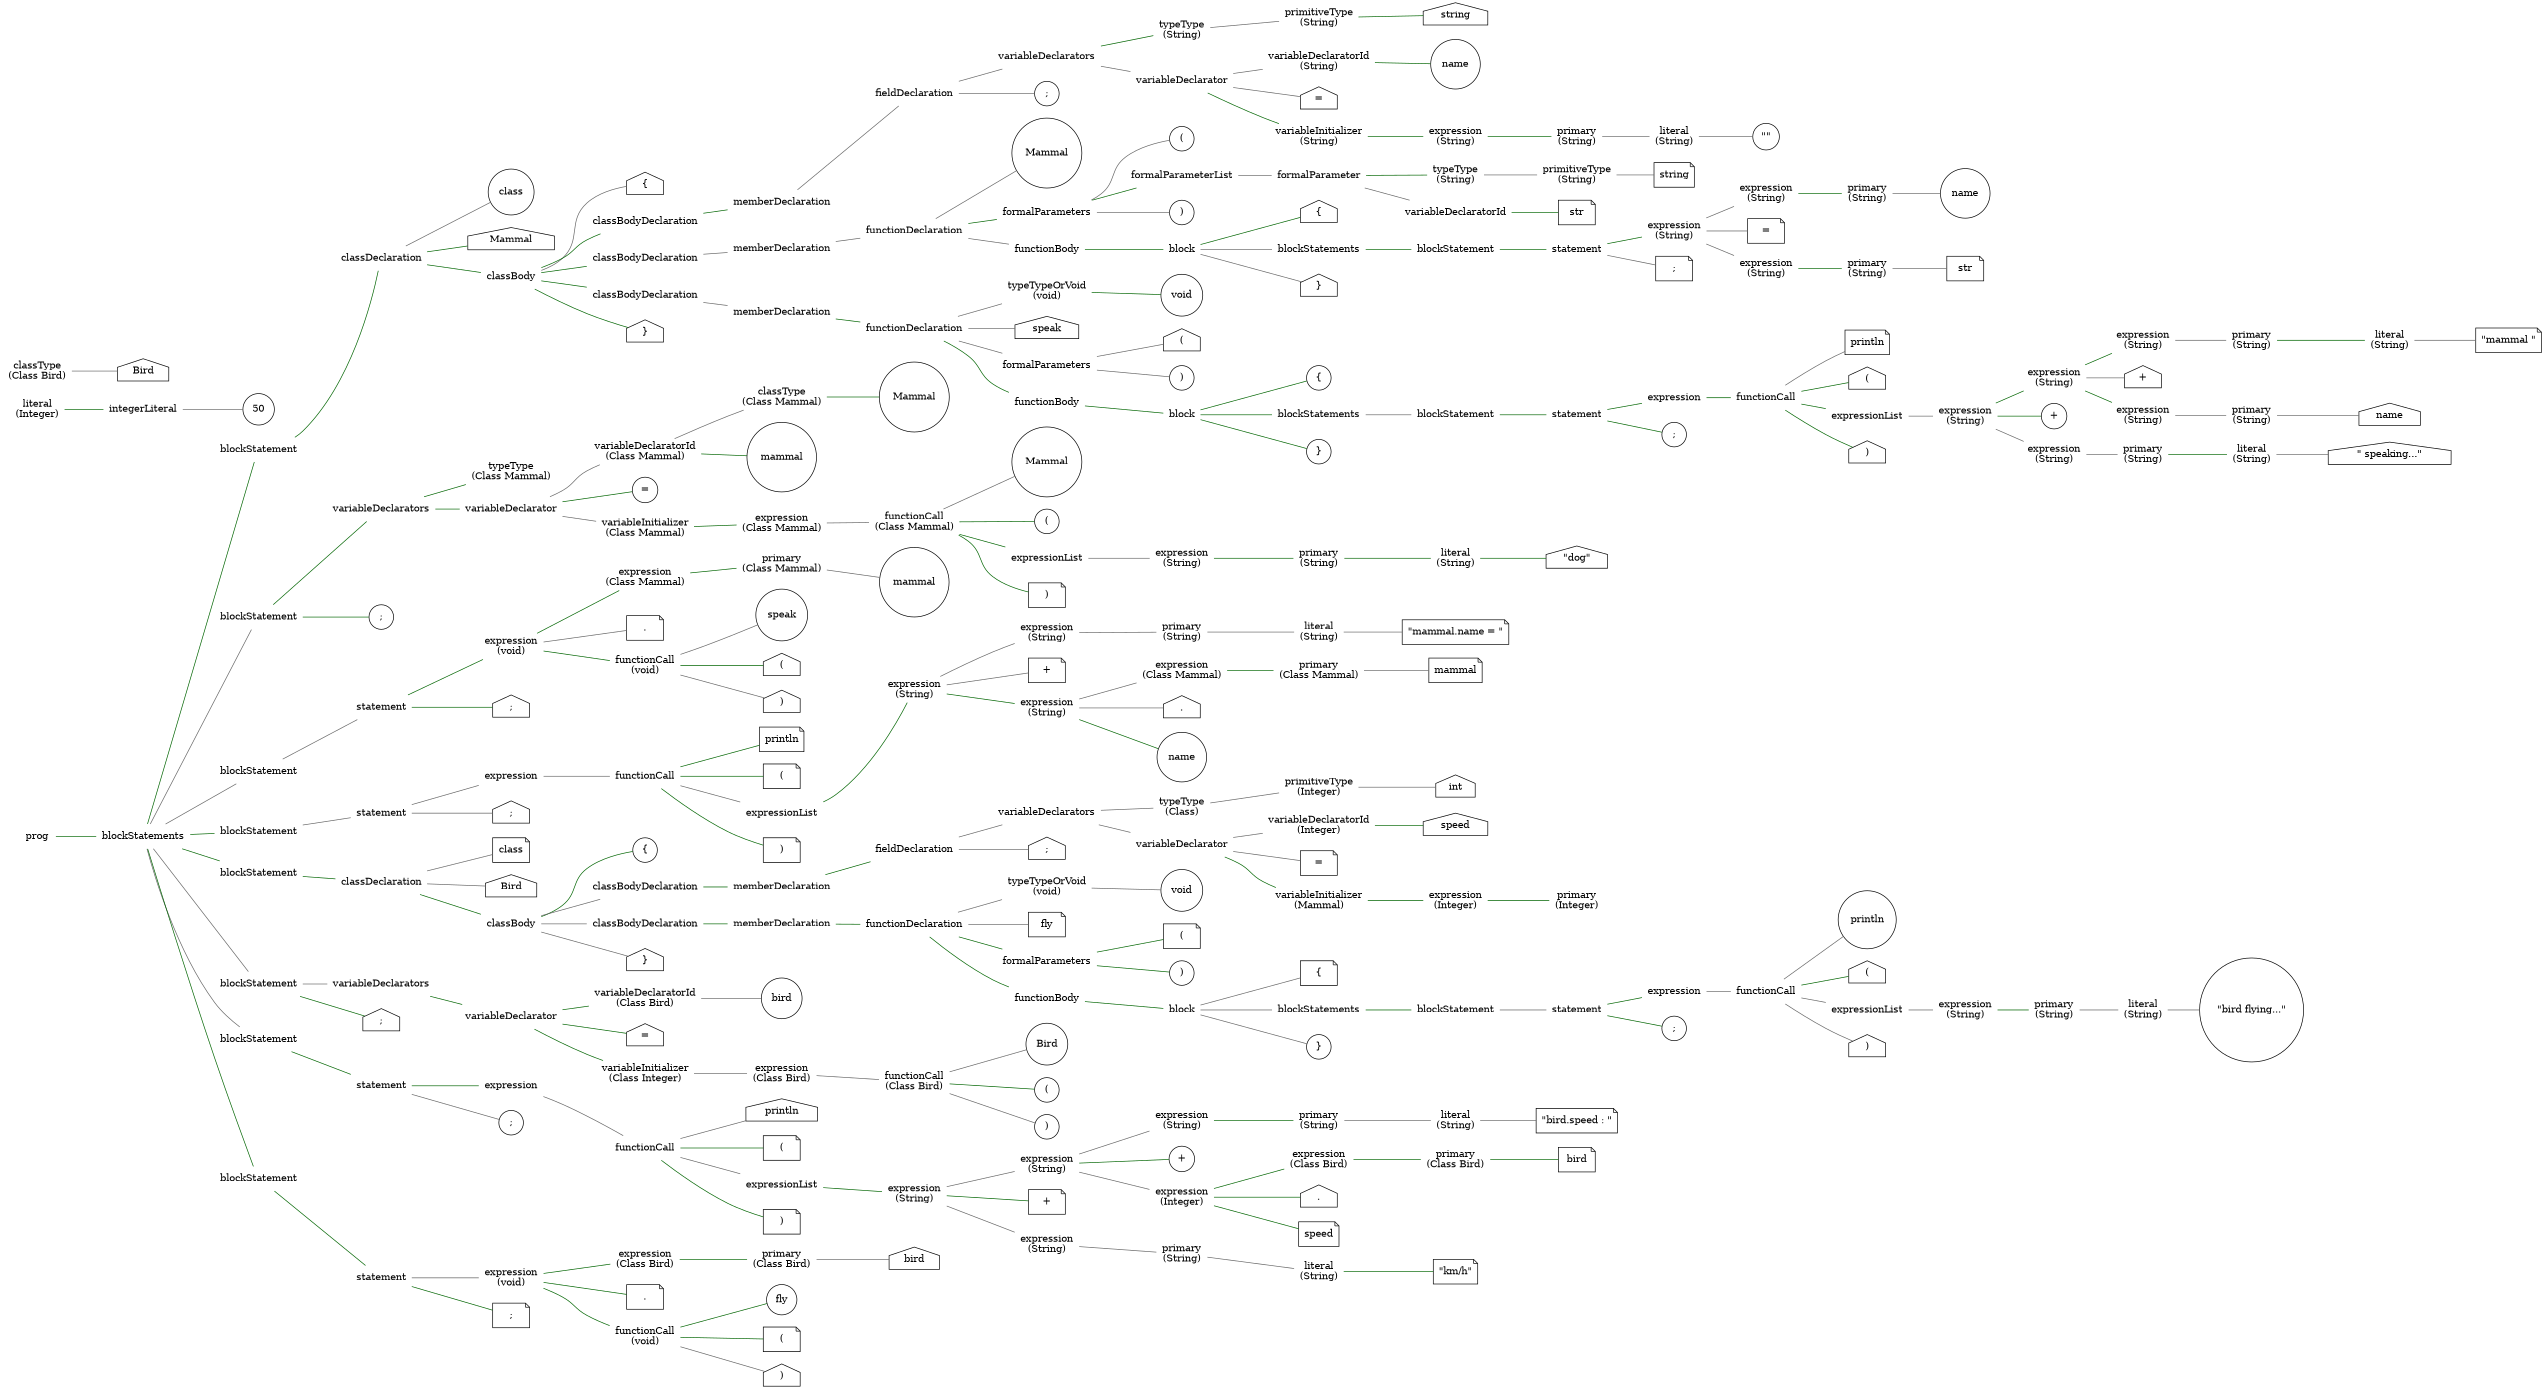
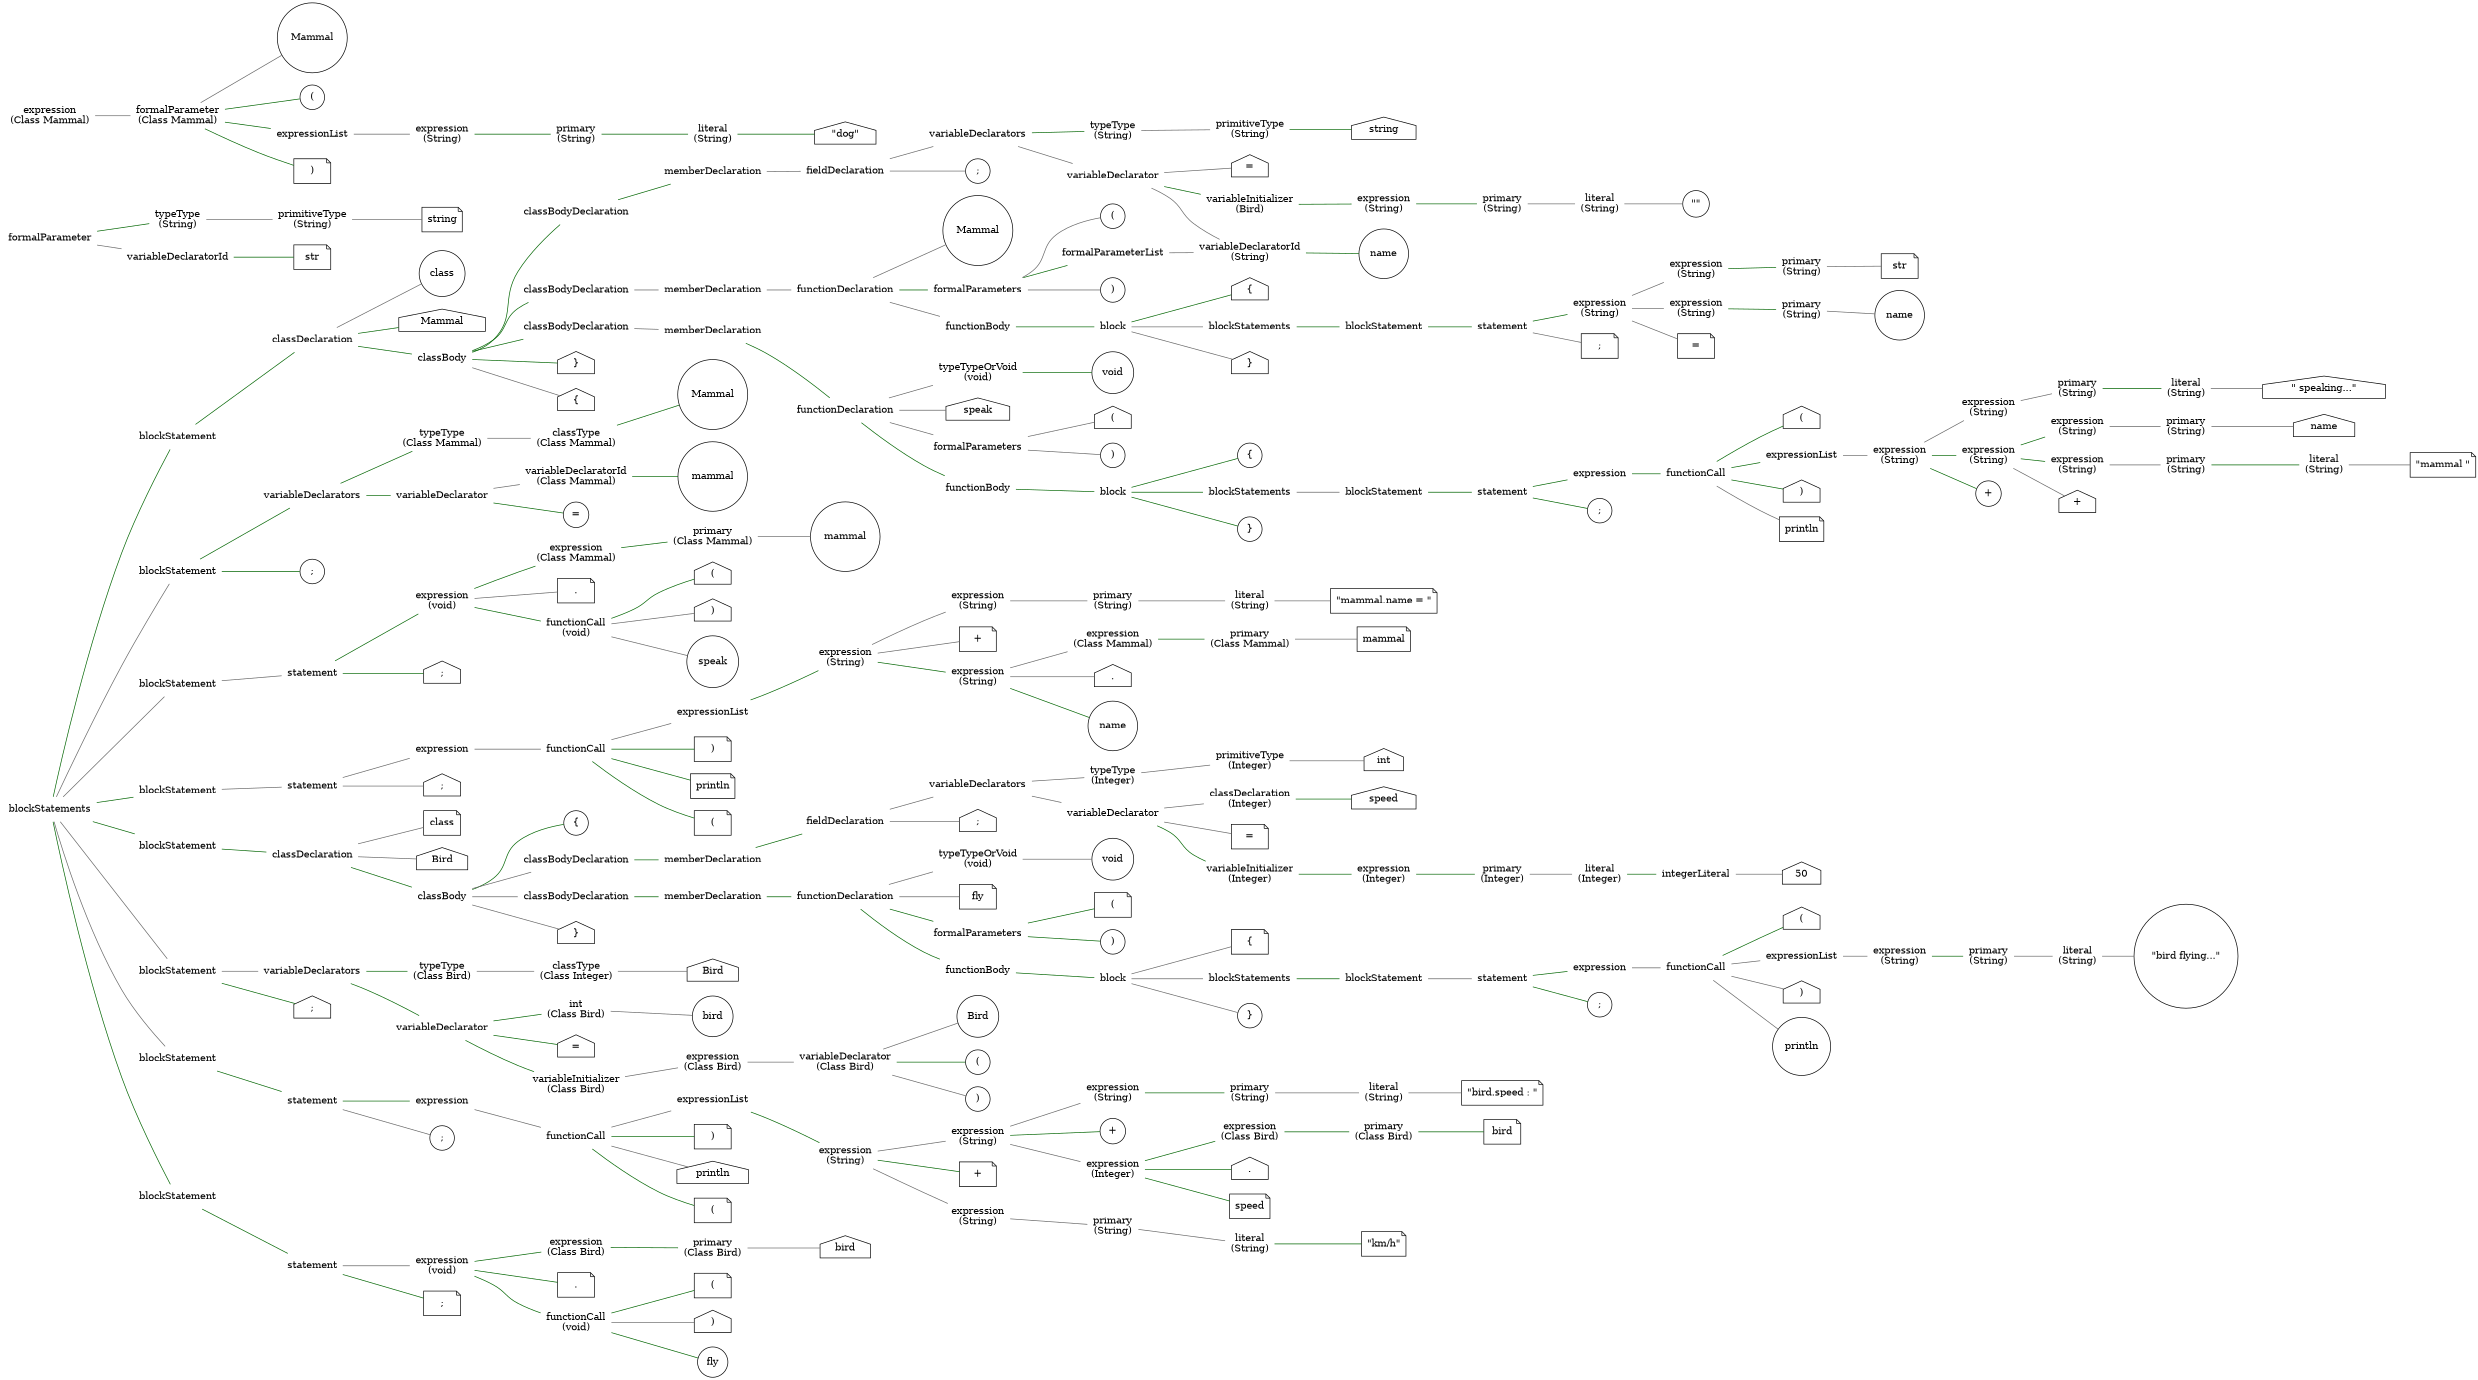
(1319, 137) -> (1250, 205)
(1255, 176) -> (1181, 253)
(37, 371) -> (576, 971)
(259, 409) -> (1802, 874)
(709, 424) -> (509, 438)
(914, 522) -> (178, 116)
(645, 528) -> none
(1182, 807) -> (1113, 776)
(1319, 825) -> (1250, 799)
(37, 836) -> none
none -> (1551, 874)
(1319, 901) -> (1250, 874)
none -> (442, 971)
(645, 998) -> (576, 1009)
(645, 1074) -> (576, 1085)
(914, 1082) -> (845, 1062)
